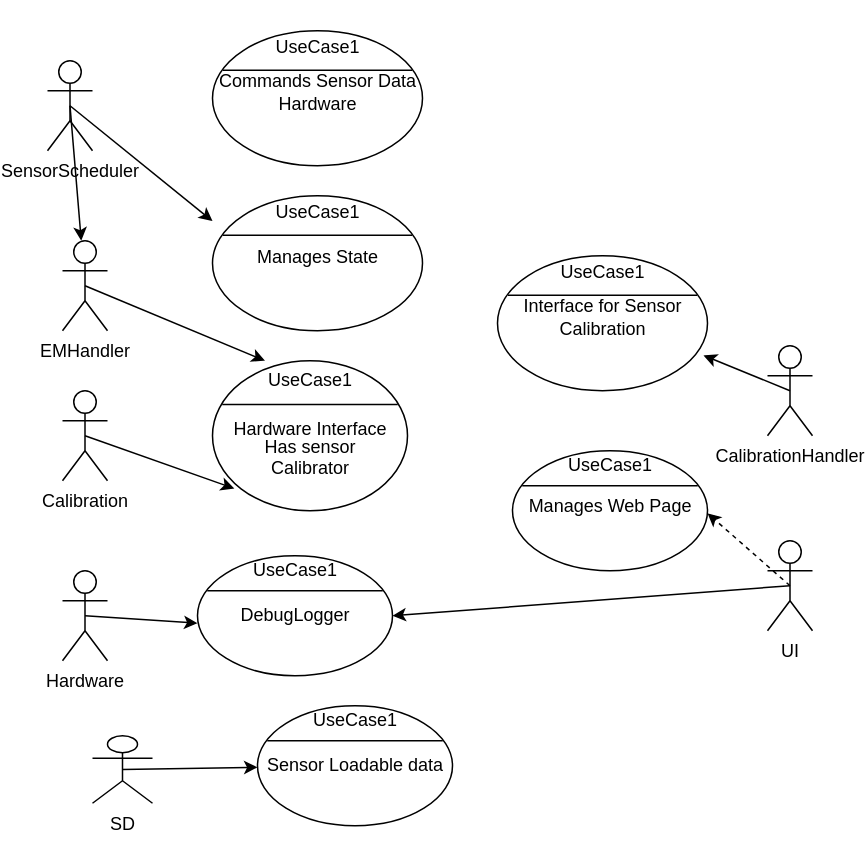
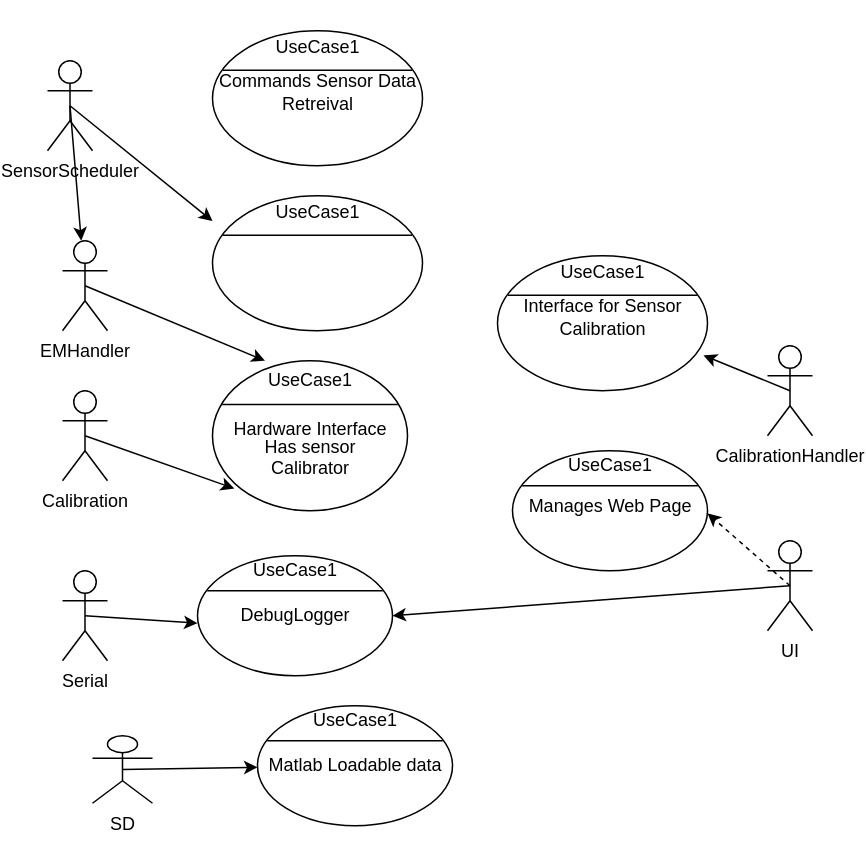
(318, 92) -> (318, 92)
(317, 258) -> none
(86, 682) -> (86, 682)
(356, 766) -> (356, 766)
